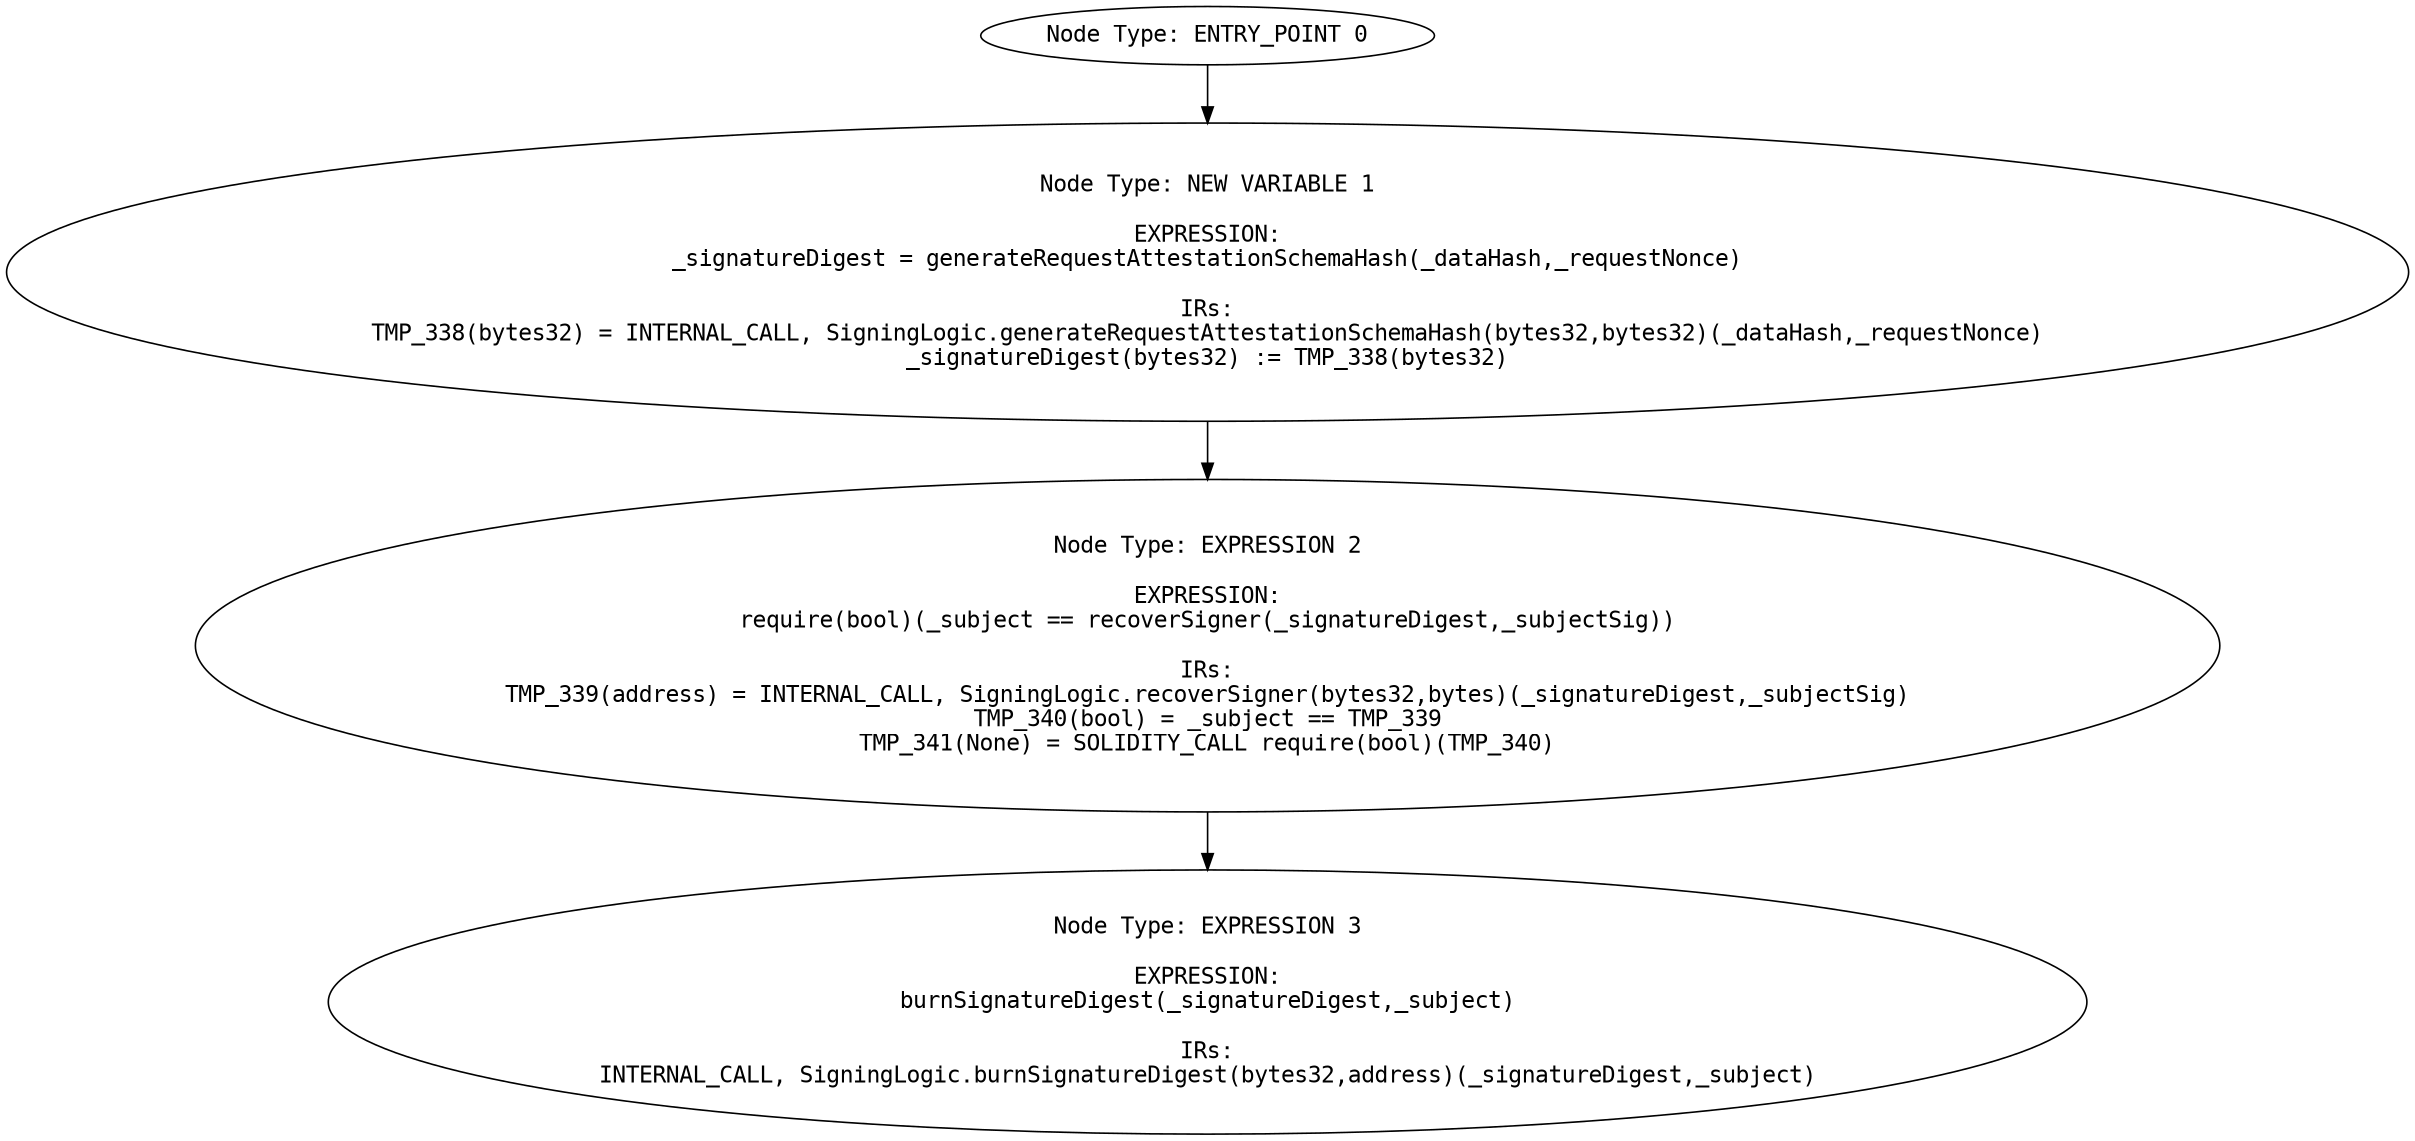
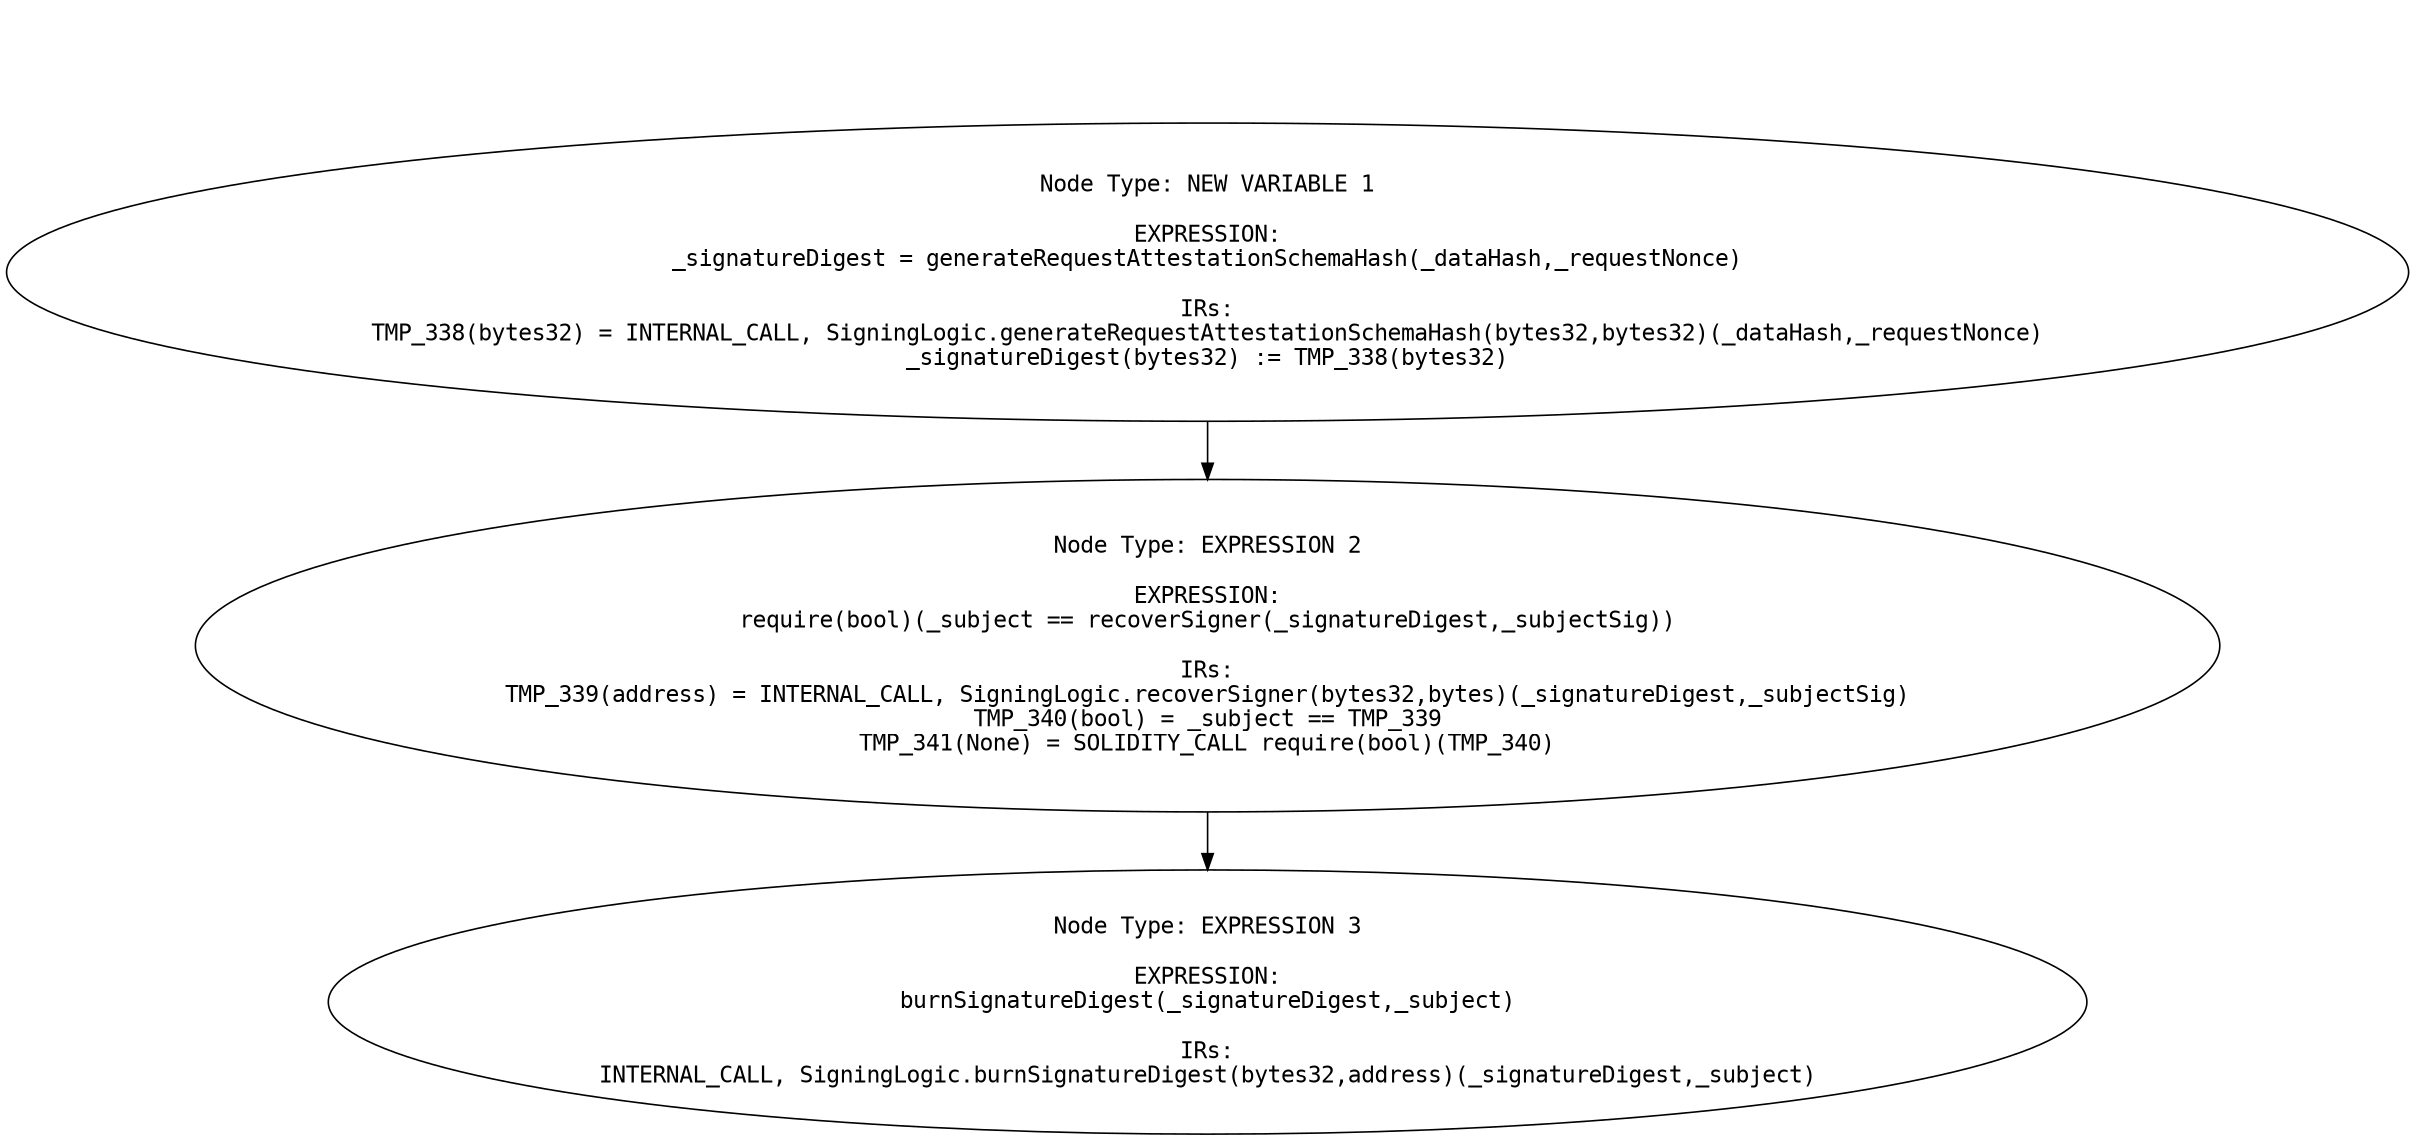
(1208, 36) -> none
